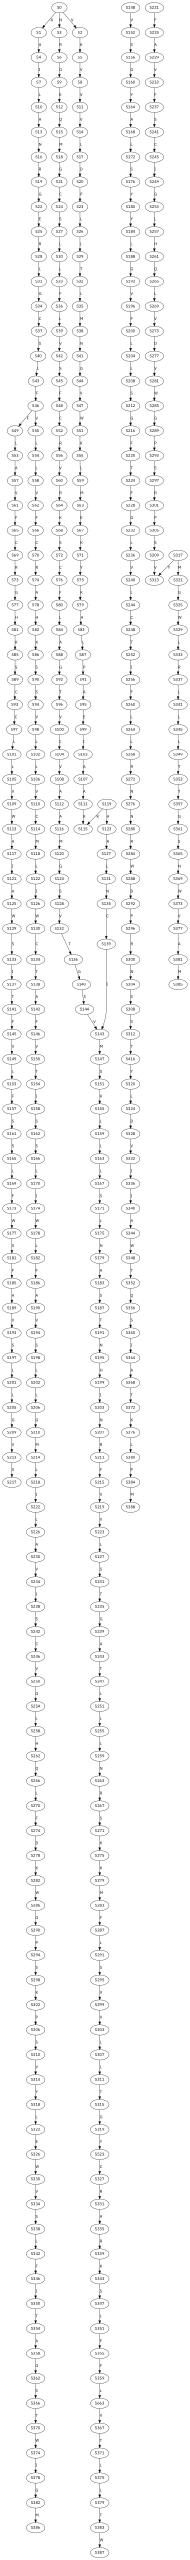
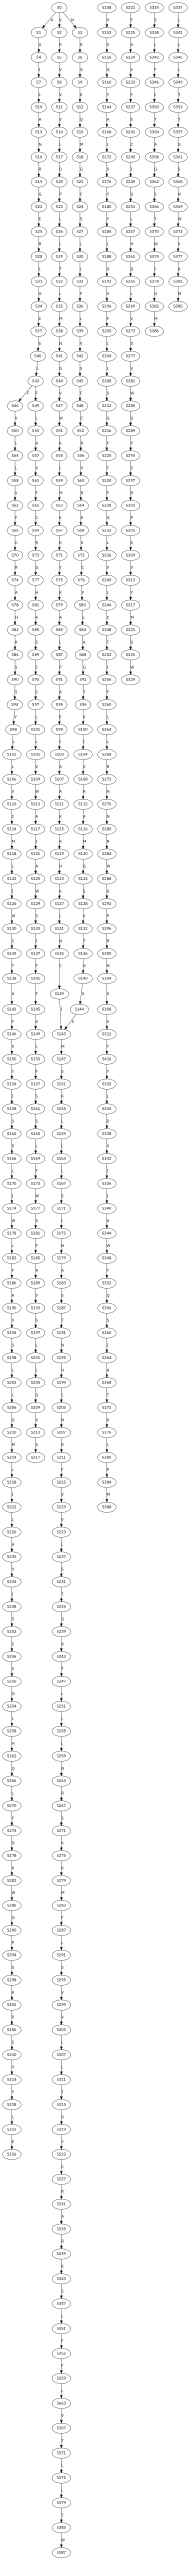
(26, 417) -> (36, 392)
(167, 567) -> (131, 591)
(178, 655) -> none
(96, 816) -> (59, 840)
(108, 817) -> (61, 866)
(36, 2179) -> none
